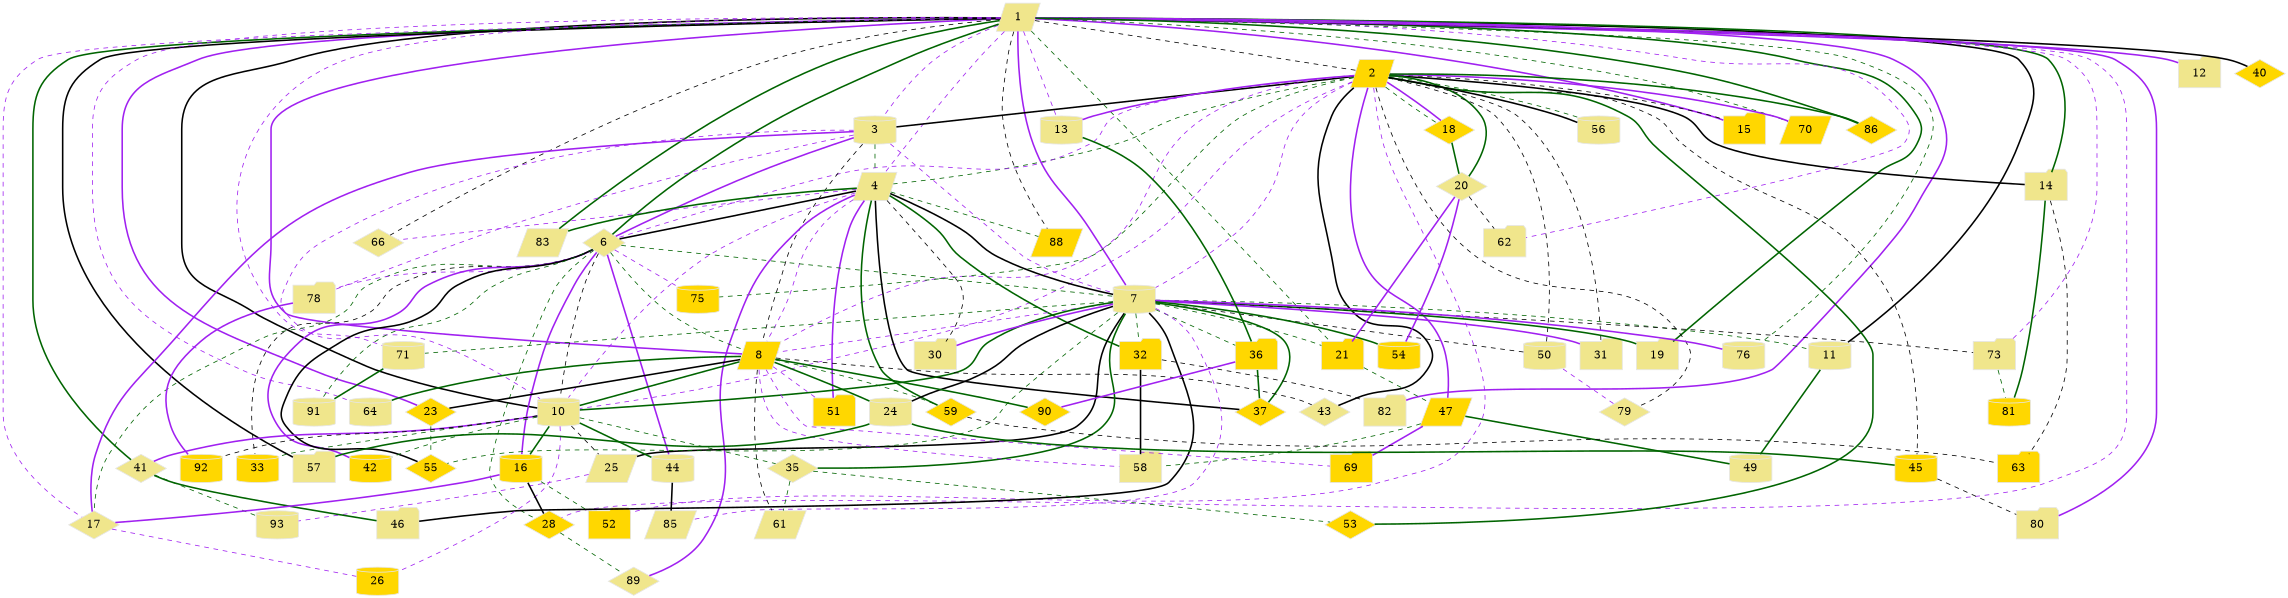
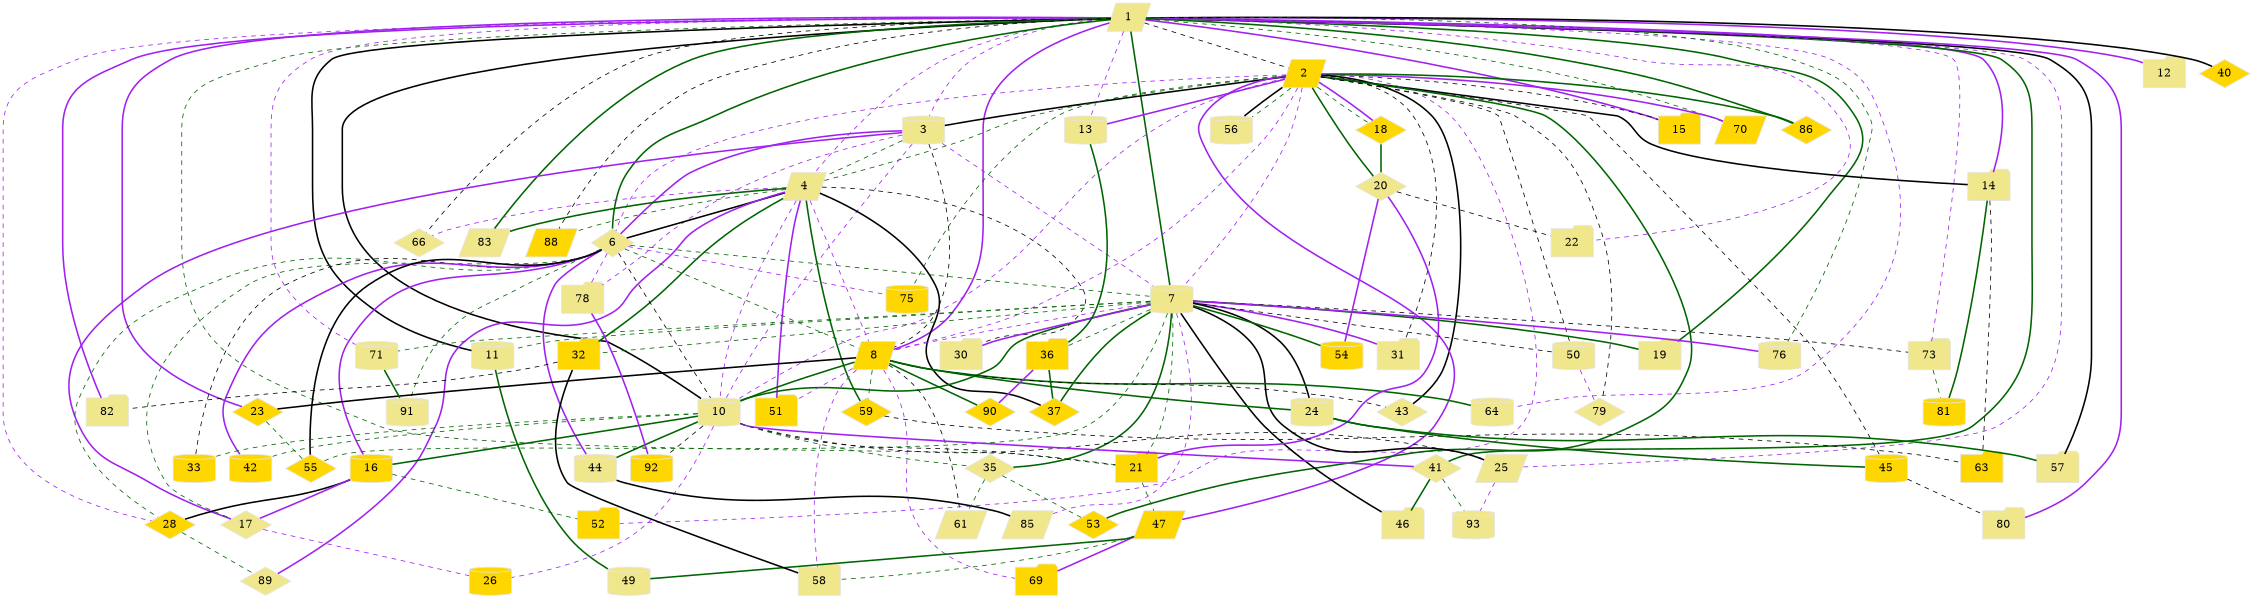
(1602, 25) -> (1625, 29)
(85, 50) -> (2026, 60)
(1045, 169) -> (1150, 158)
(1505, 243) -> (1572, 243)
(996, 256) -> none
none -> (927, 448)
